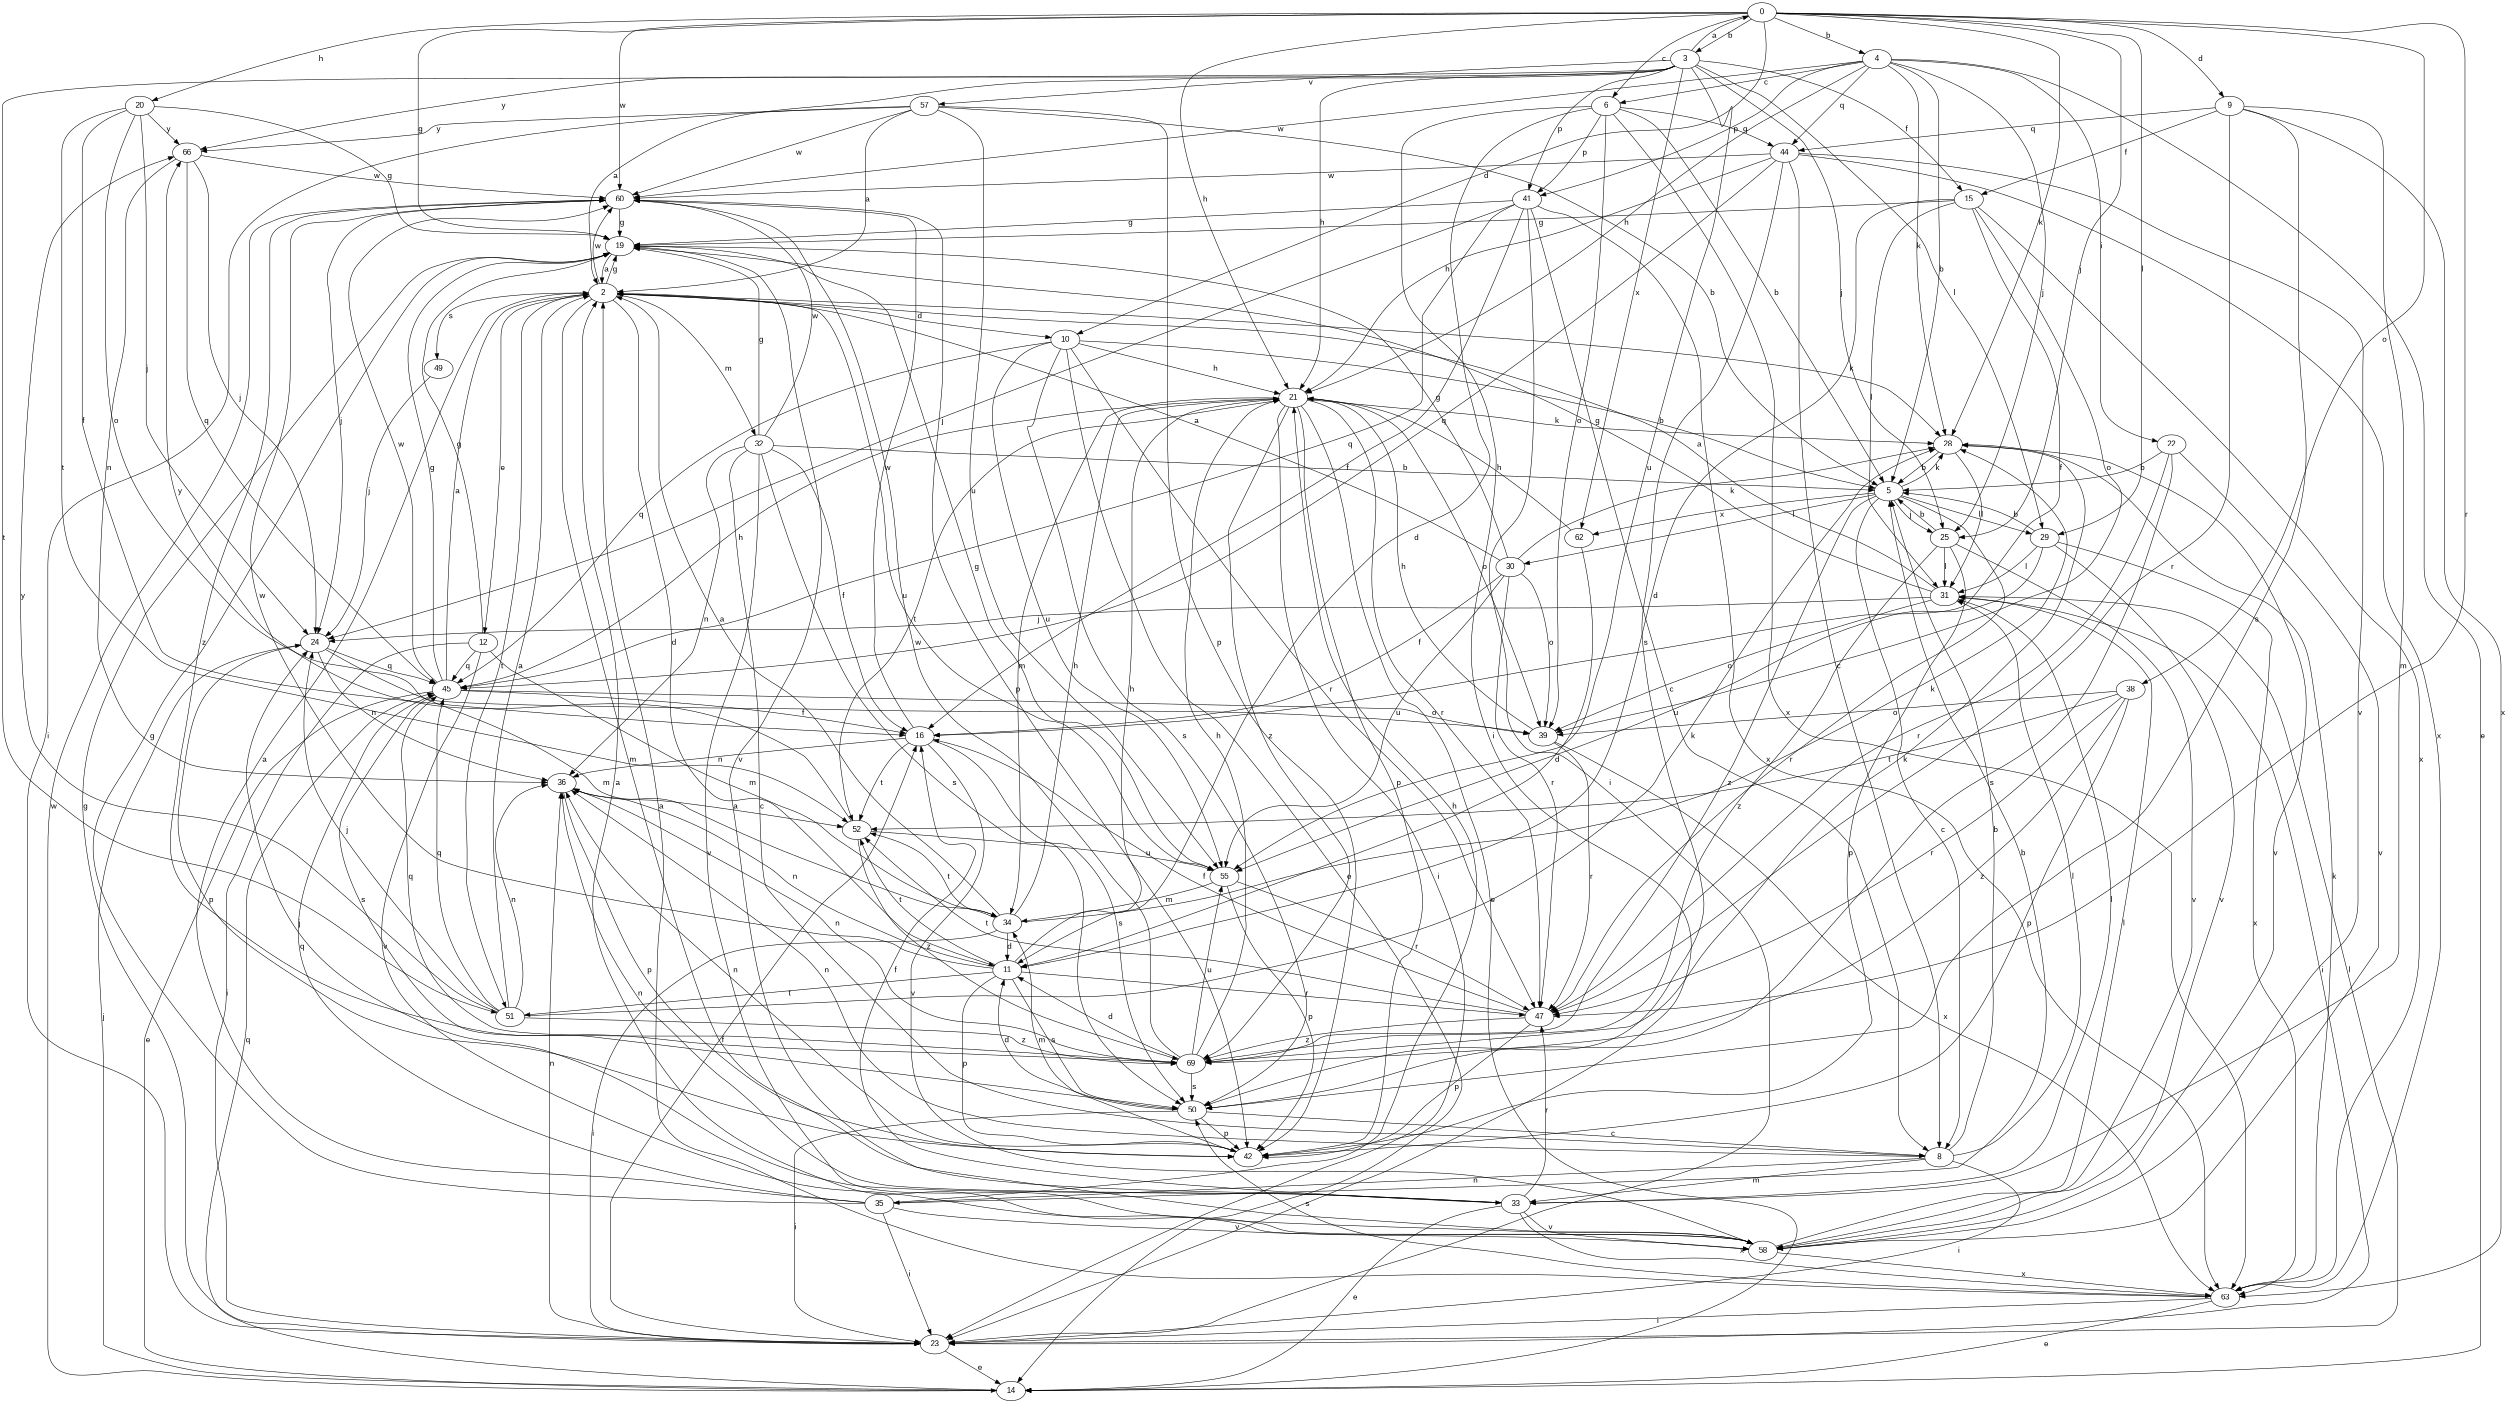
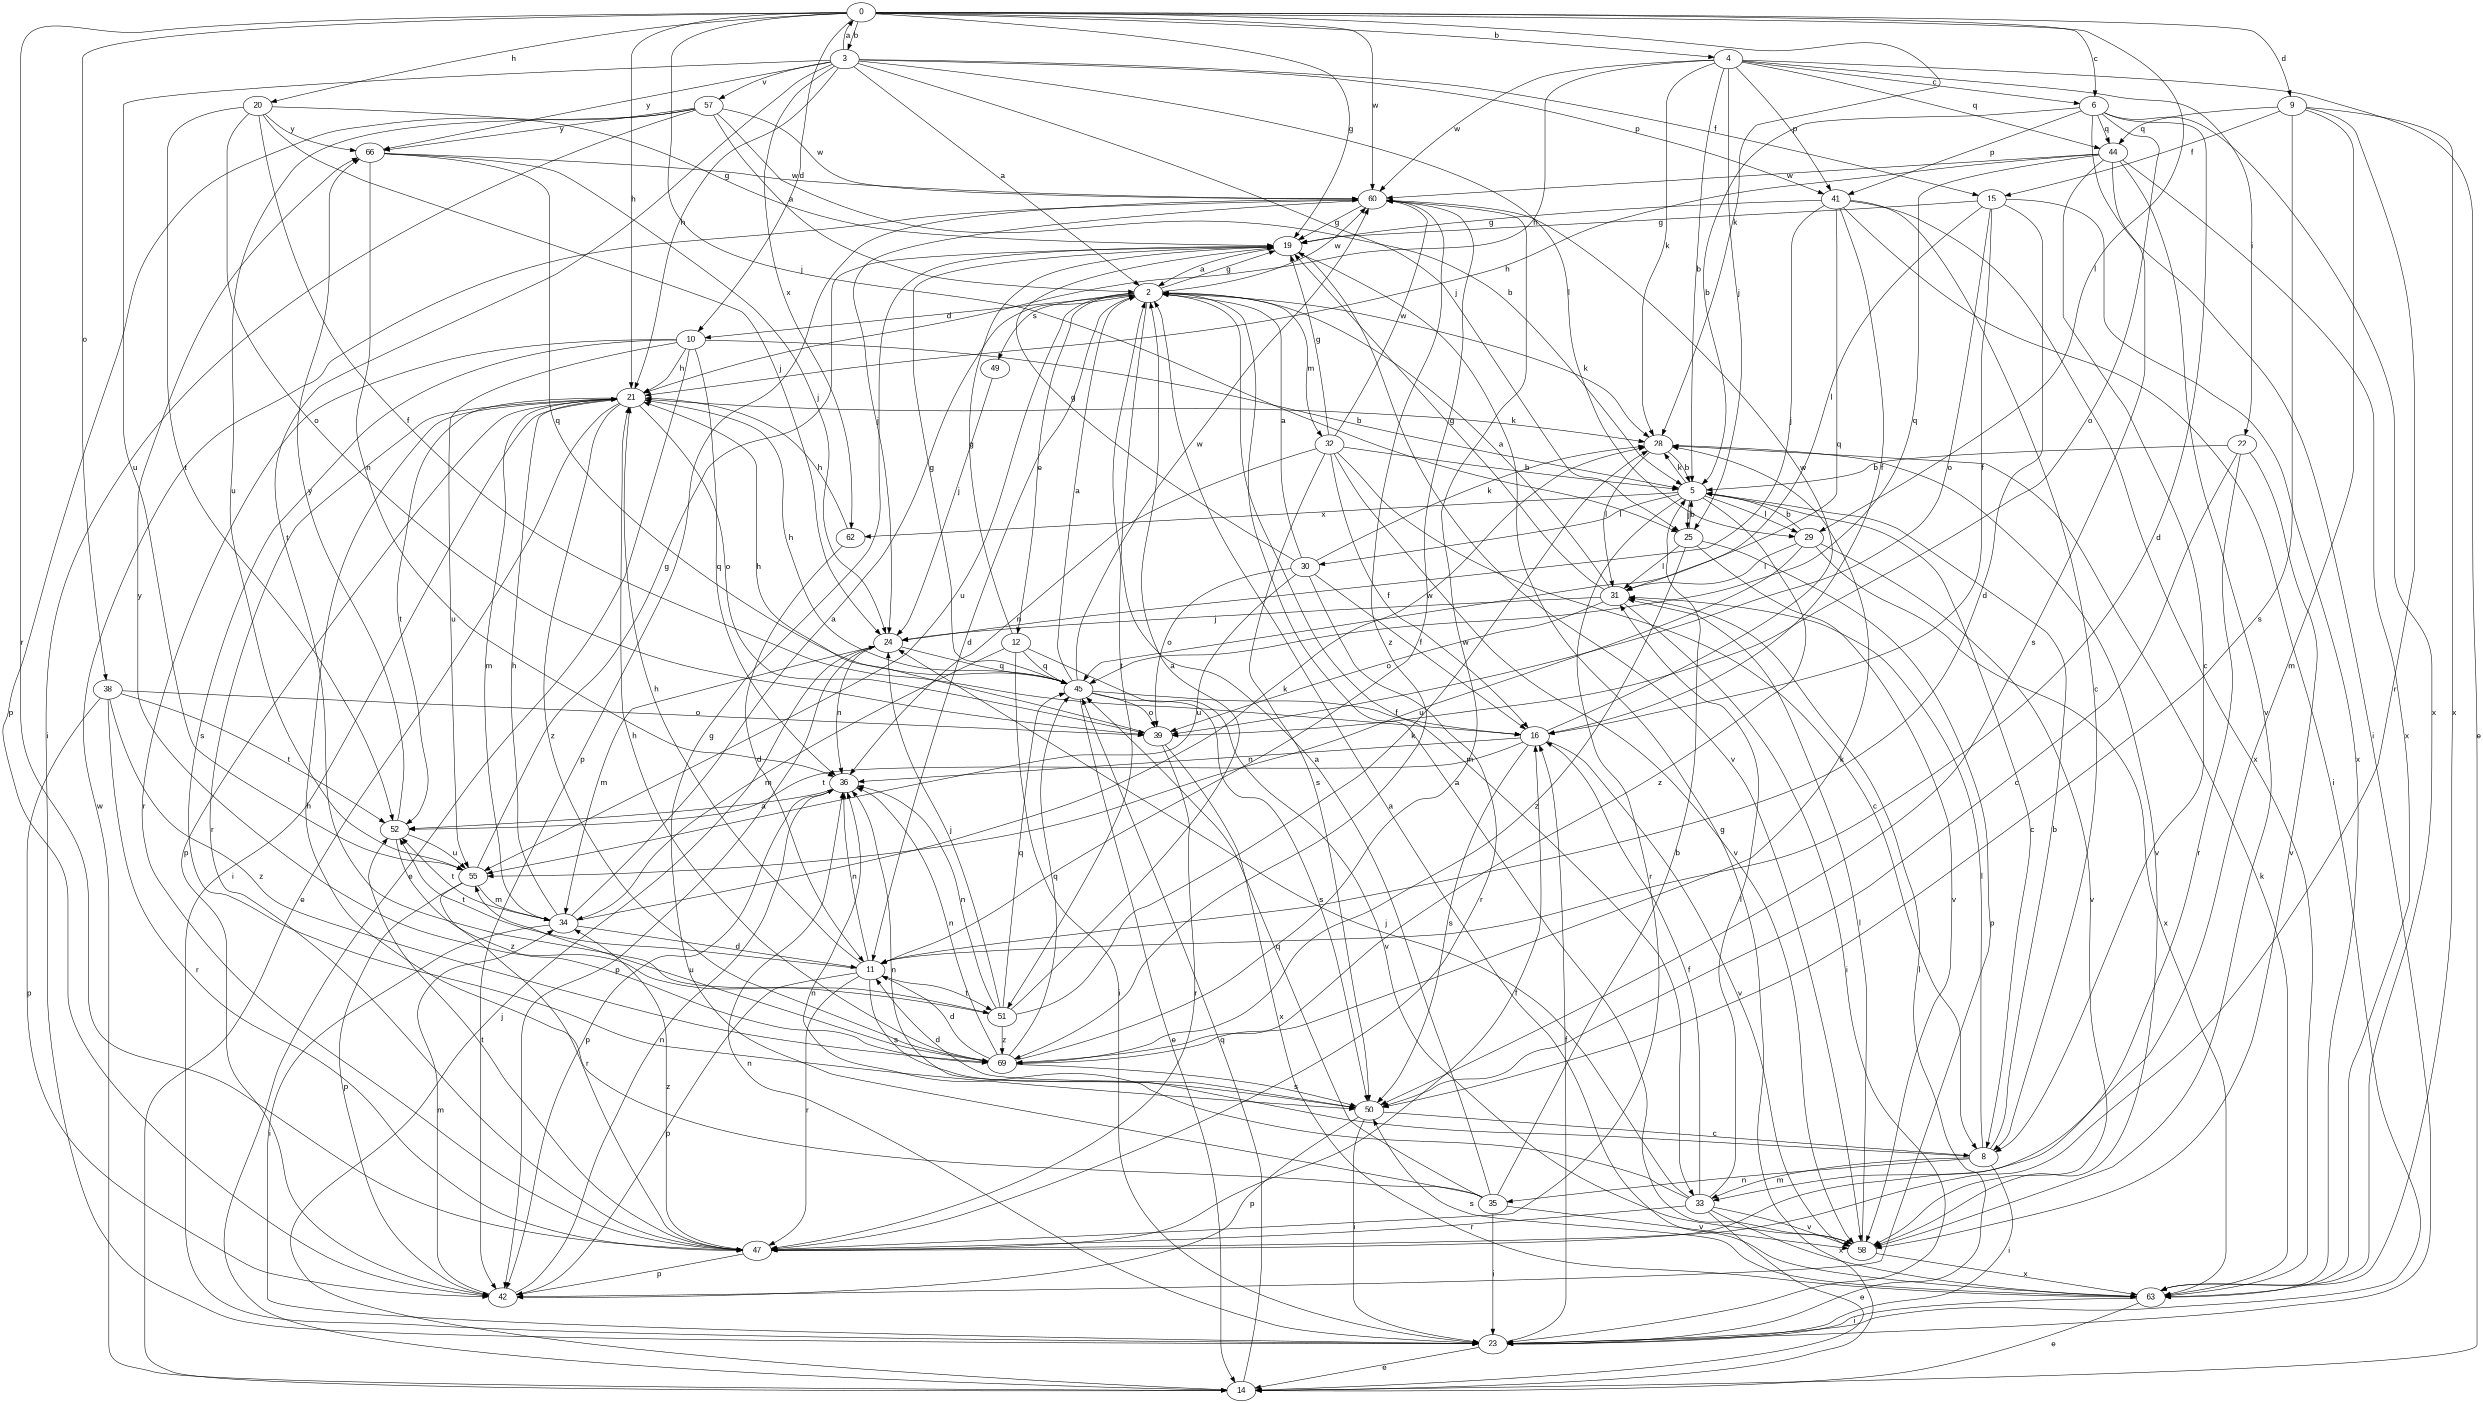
(720, 447) -> (717, 578)
(1992, 783) -> (2017, 783)
(142, 999) -> (1763, 1039)
(1366, 1029) -> (666, 1098)
